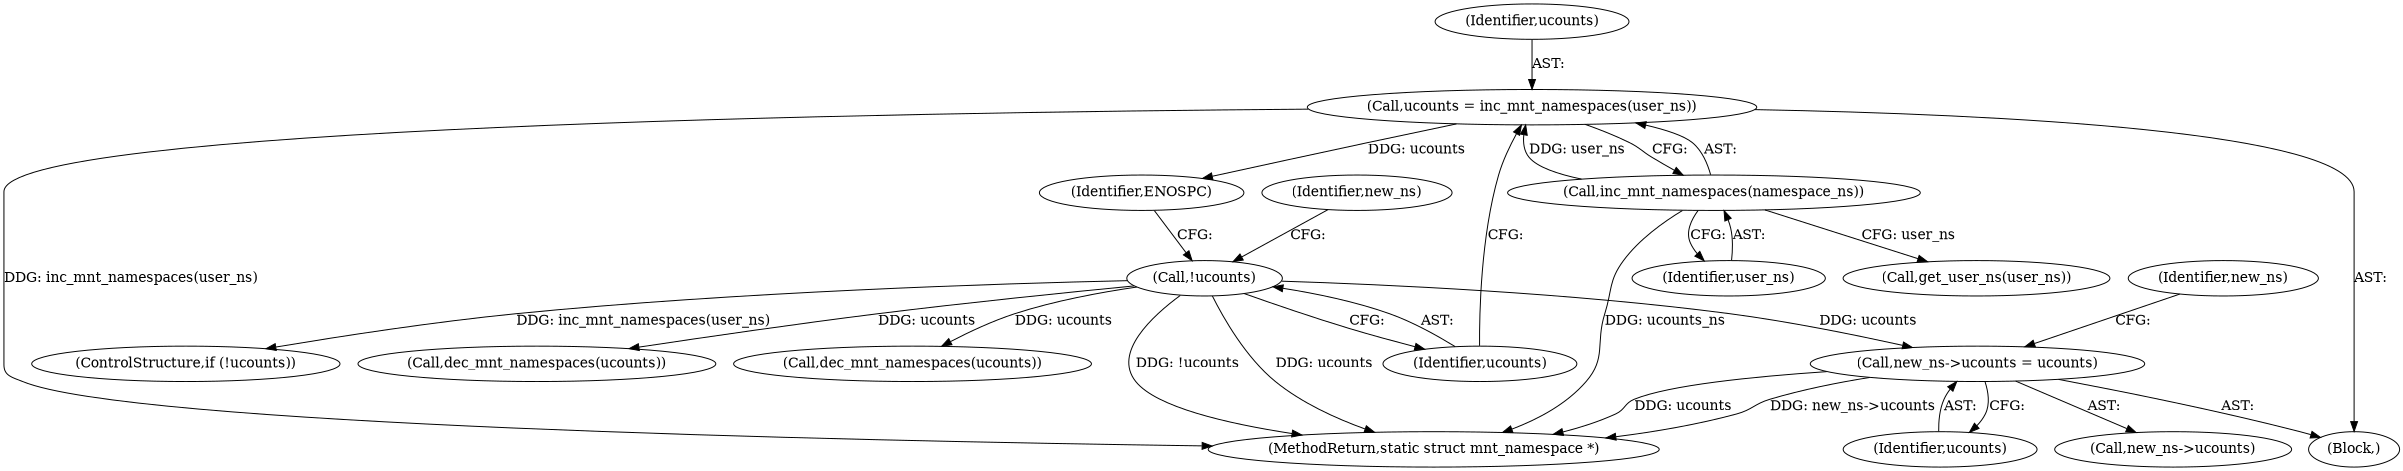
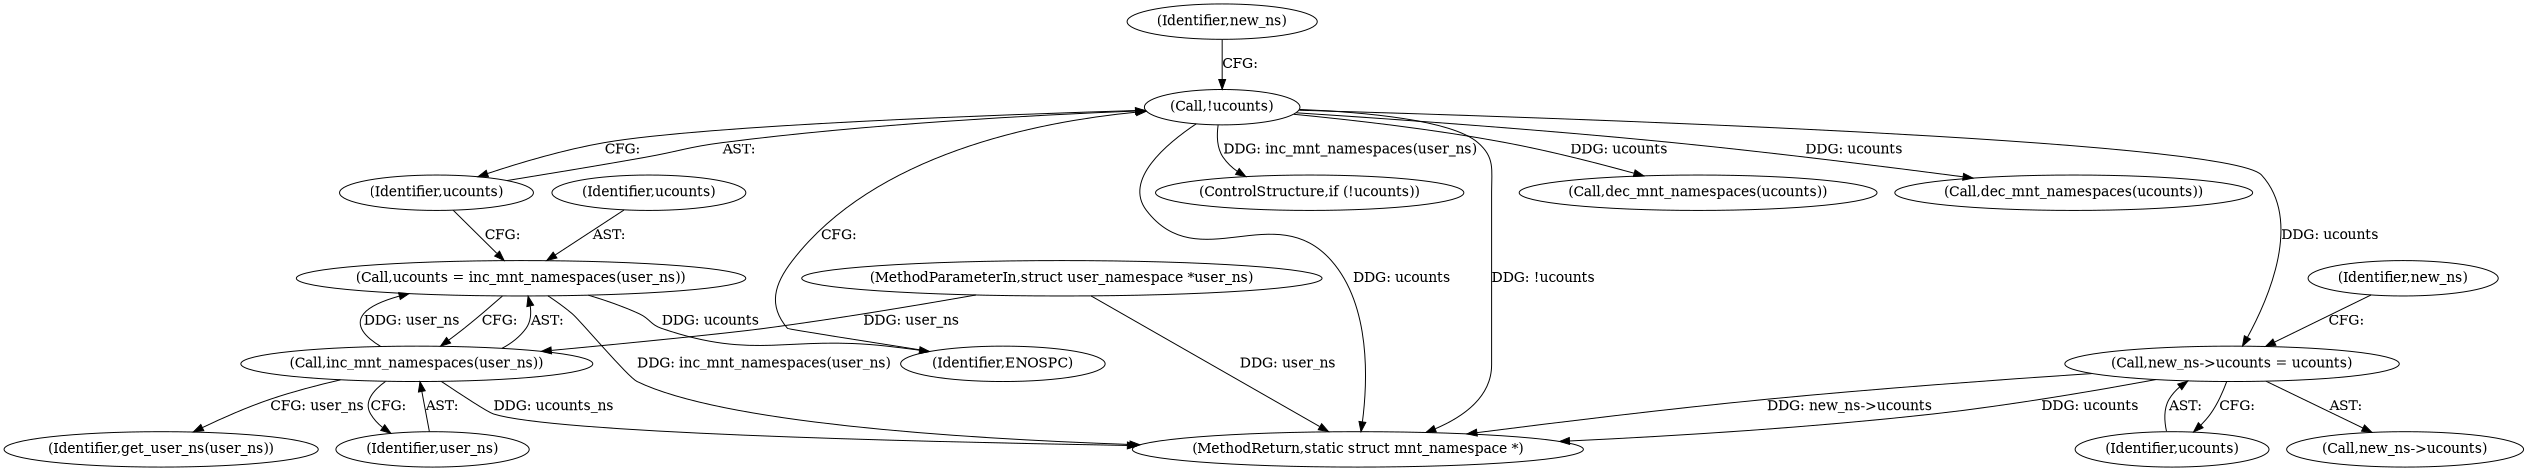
(1714, 193) -> (417, 364)
none -> (1062, 278)
(1976, 278) -> (161, 449)
(2354, 449) -> none
